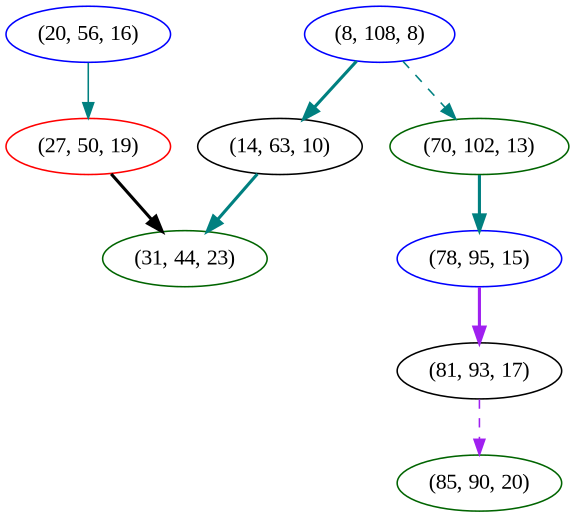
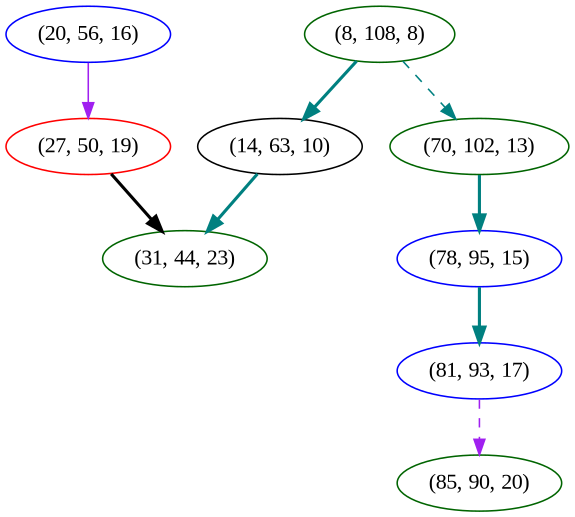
(380, 34) -> (380, 34)
(88, 83) -> (88, 83)
(479, 307) -> (479, 307)
(479, 371) -> (479, 371)
